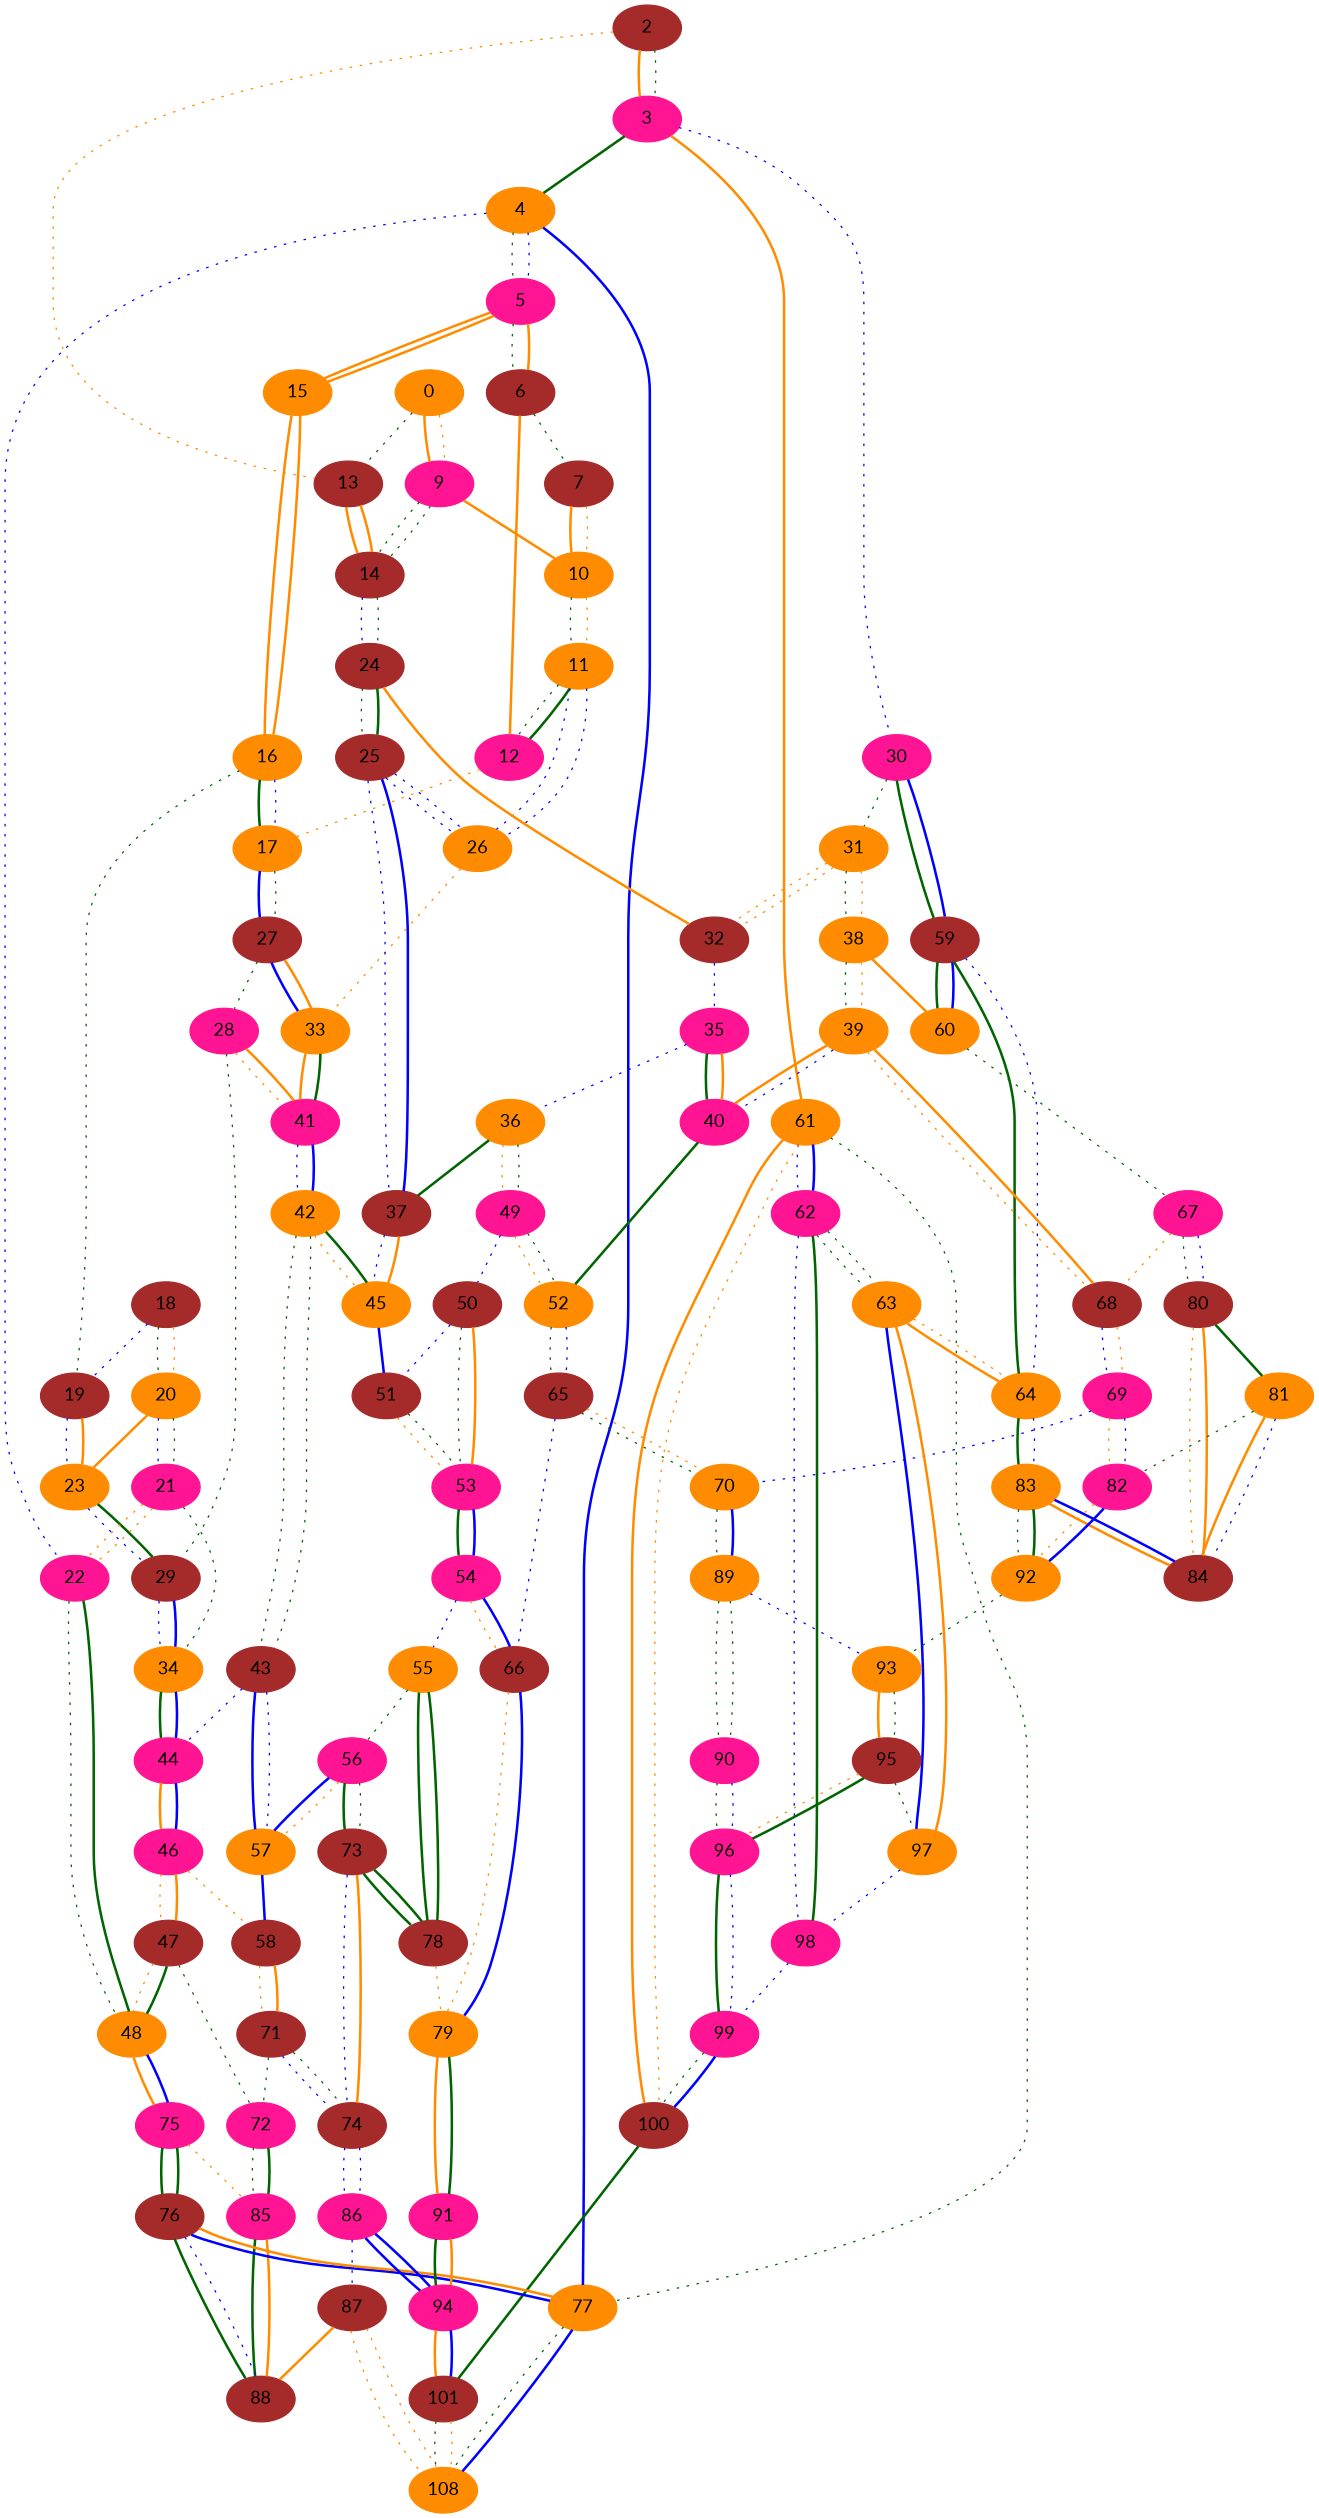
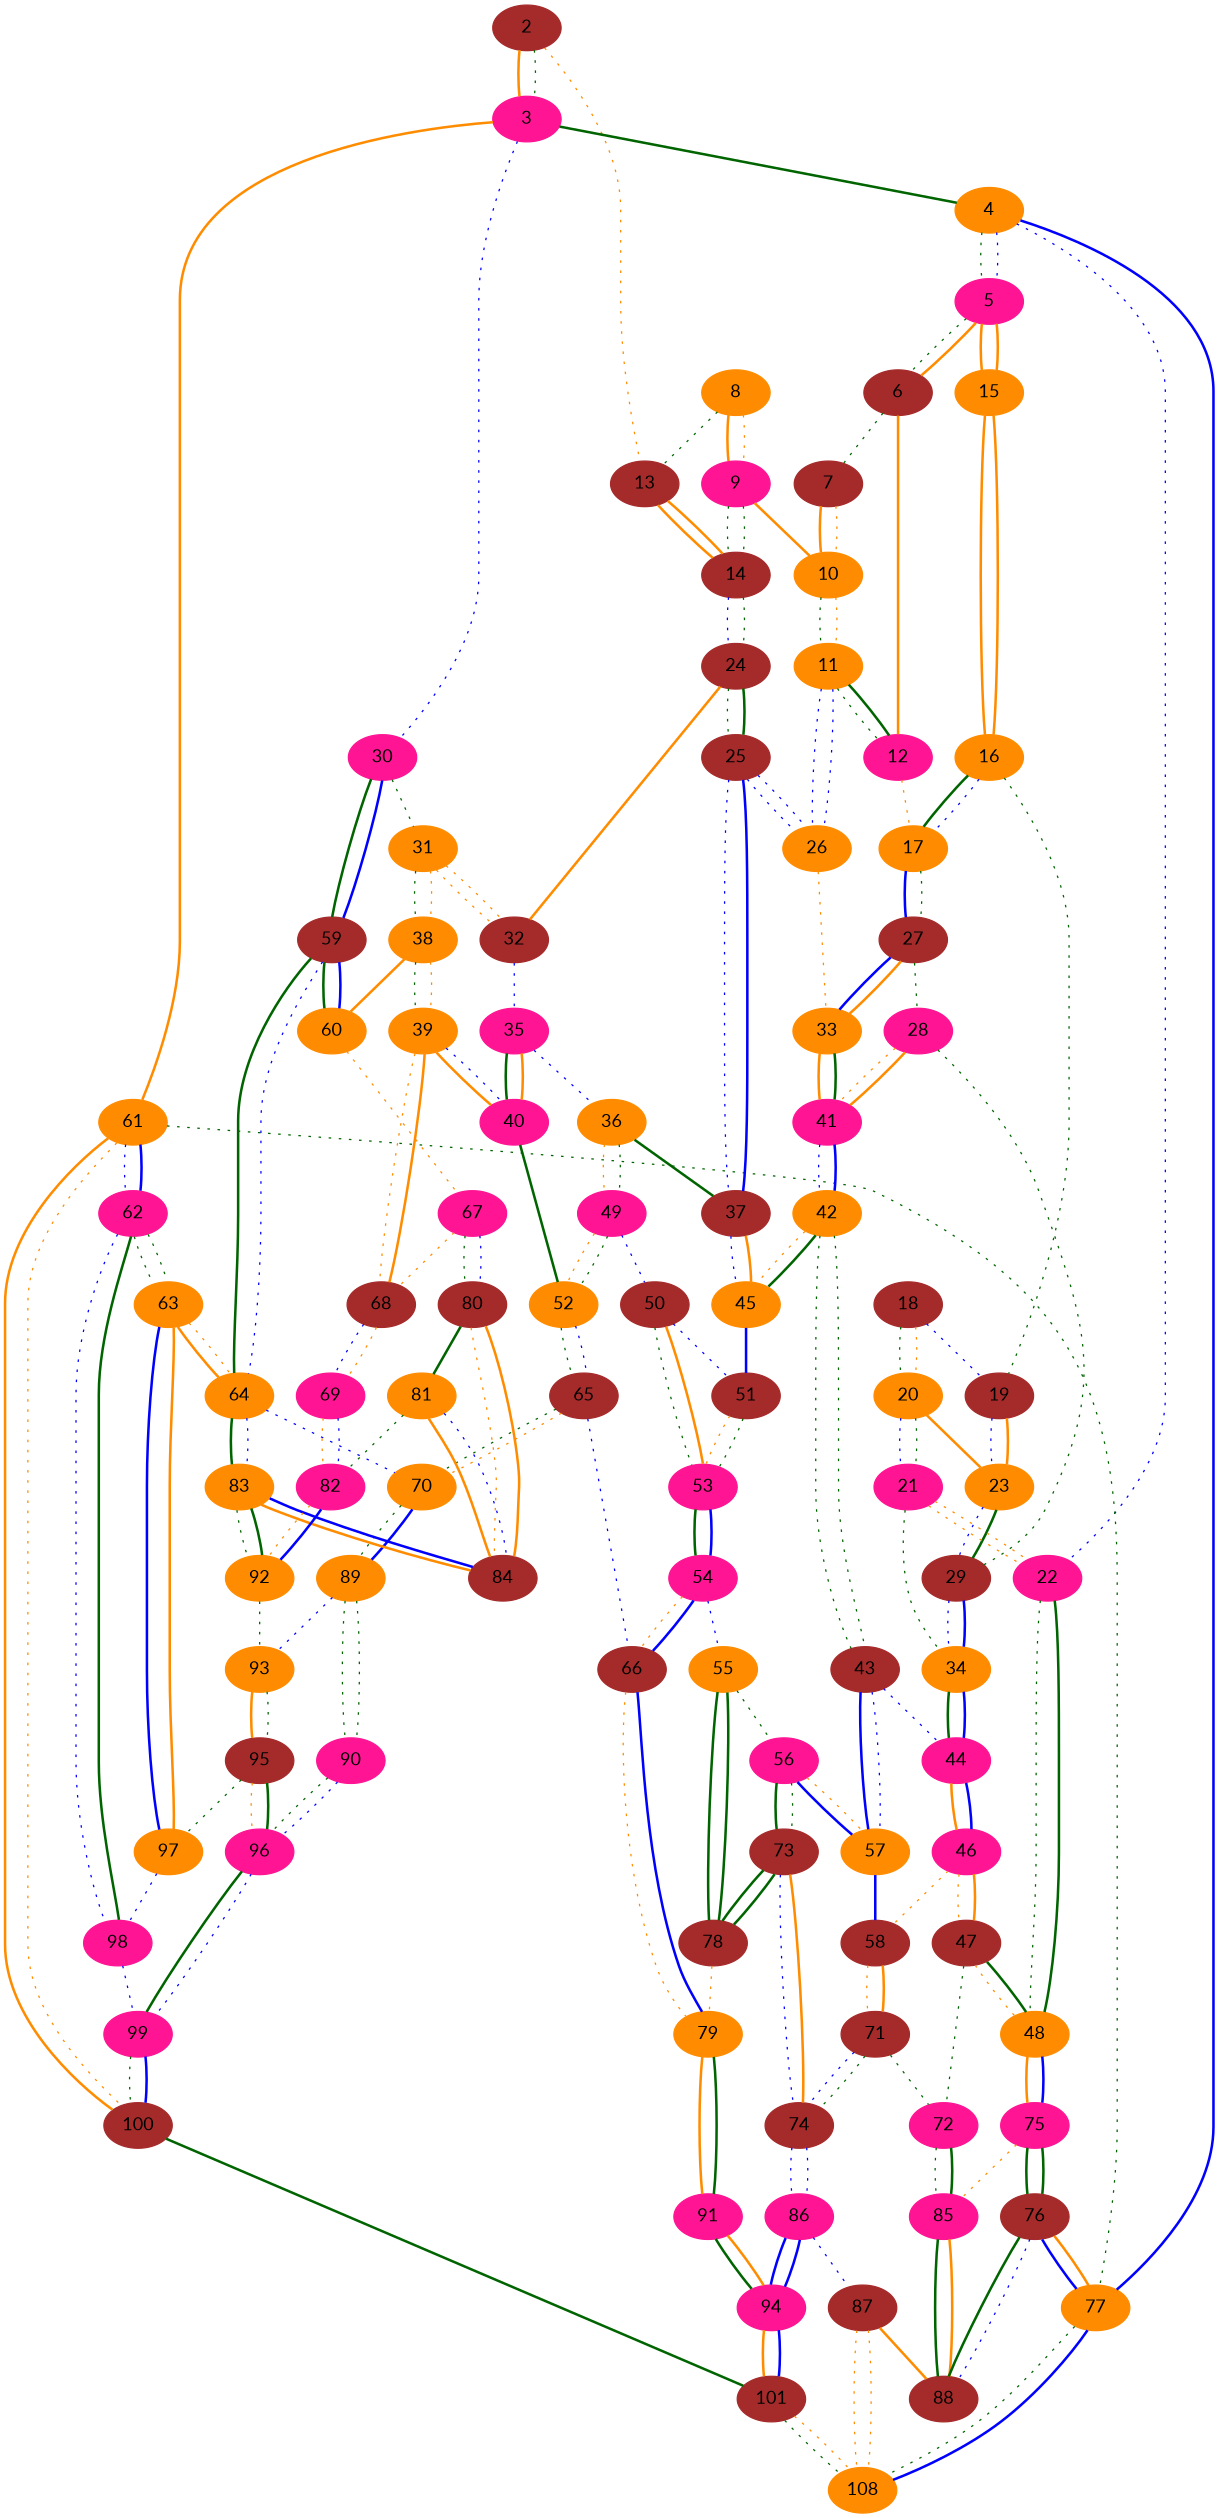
(429, 393) -> (736, 393)
(1067, 1122) -> (394, 1112)
(935, 1454) -> (331, 1441)
